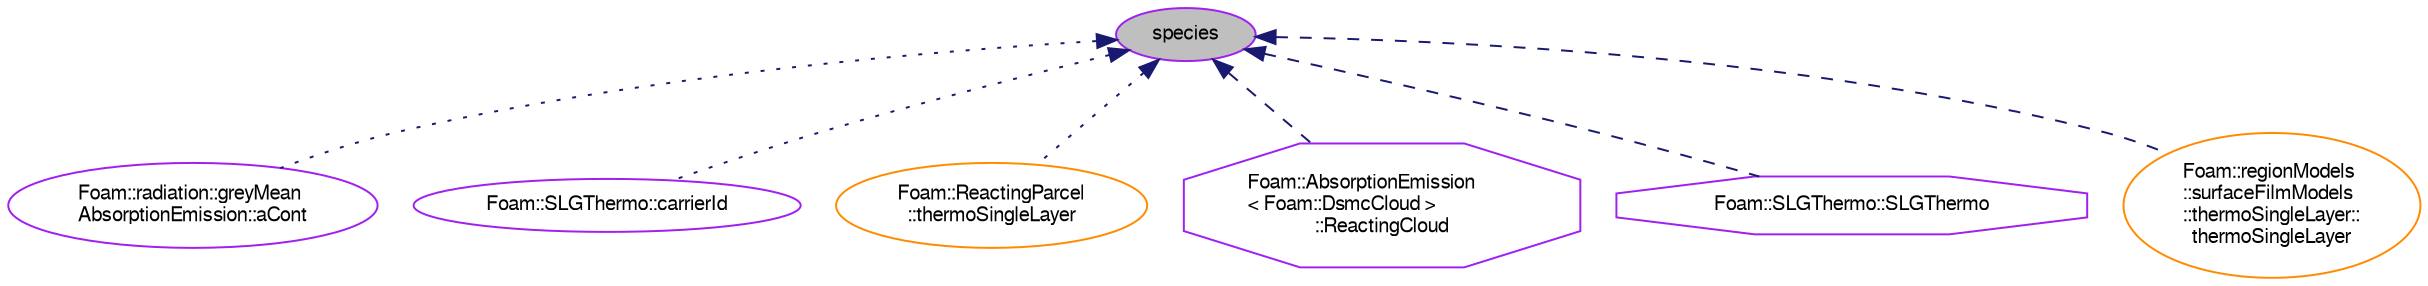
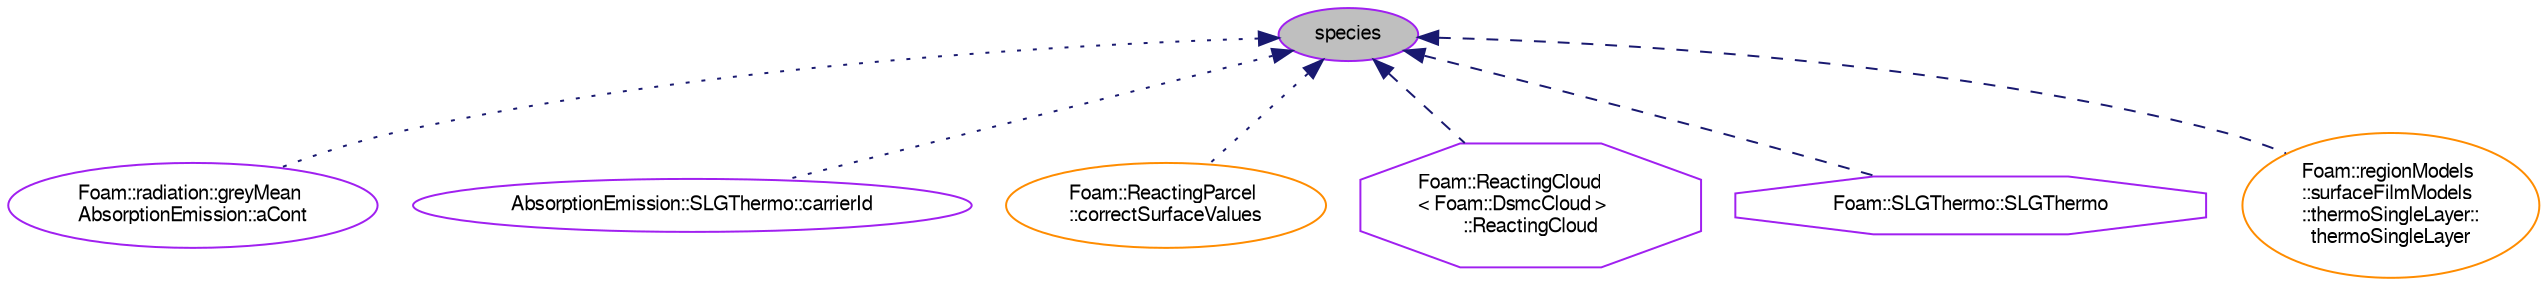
(607, 205) -> (692, 205)
(992, 205) -> (1166, 205)
(1382, 205) -> (1531, 205)
